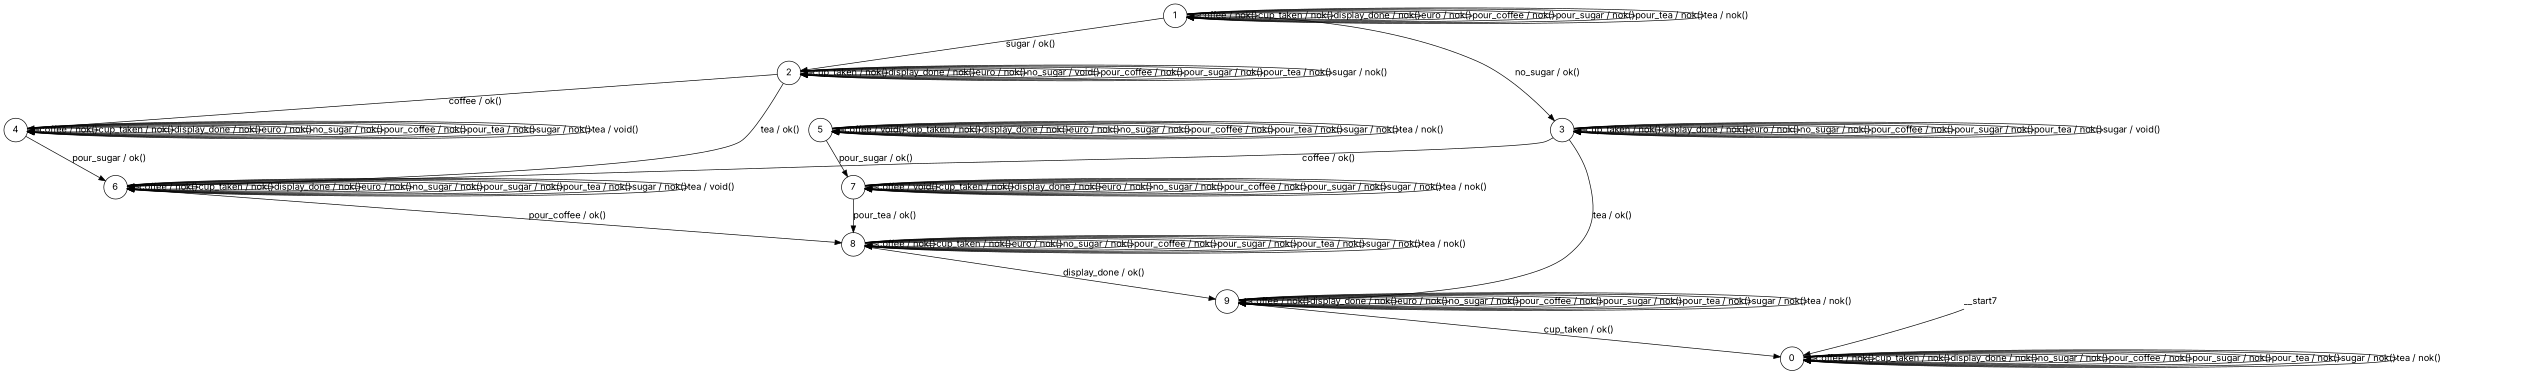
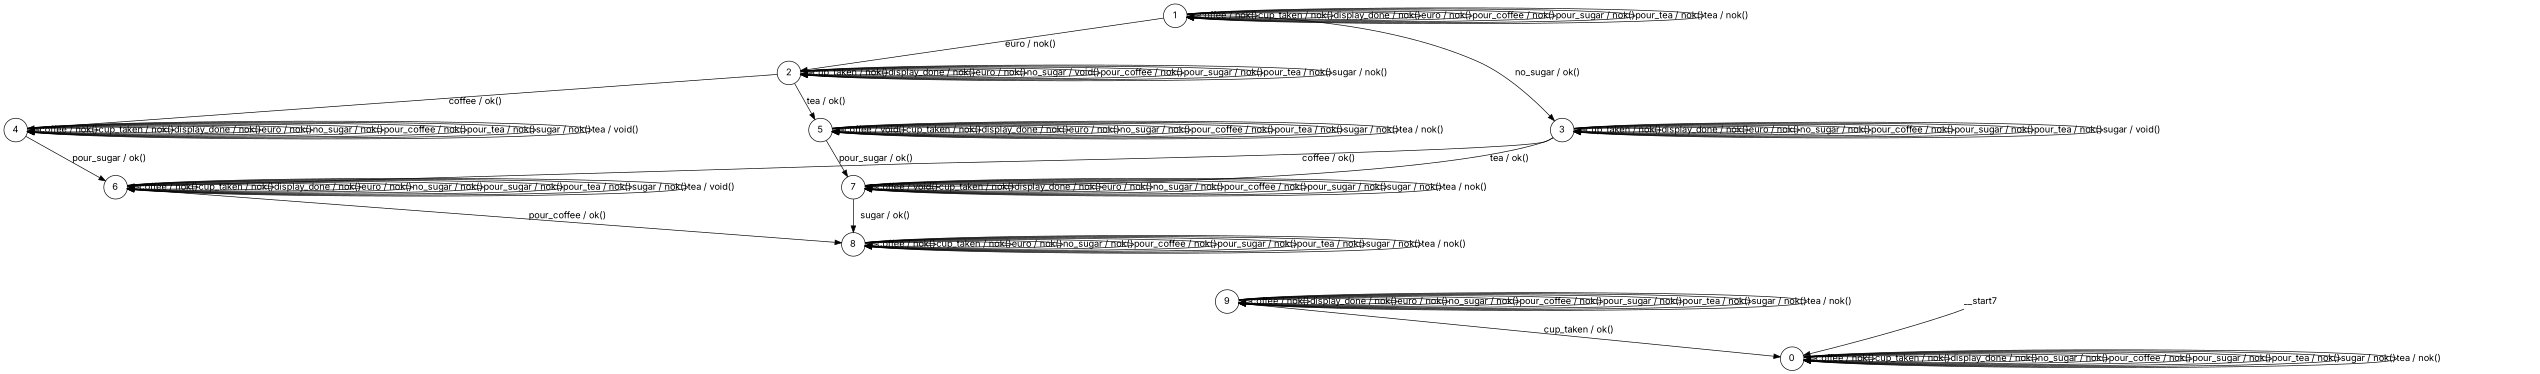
(1031, 44) -> (1031, 44)
(492, 172) -> (803, 99)
(885, 216) -> (885, 216)
(1037, 272) -> none
(1474, 285) -> (1300, 175)
